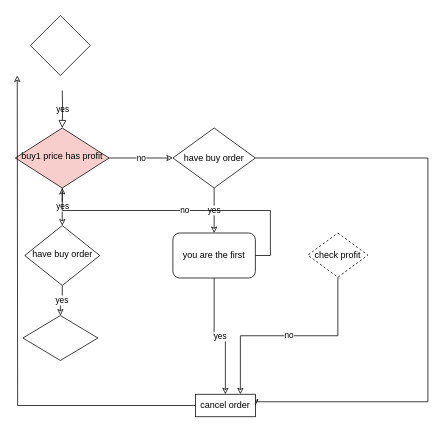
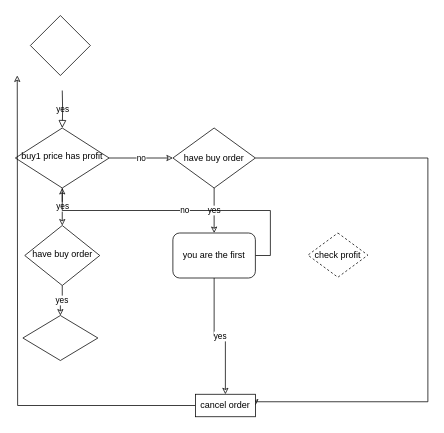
(62, 158) -> (62, 158)
(292, 336) -> none
